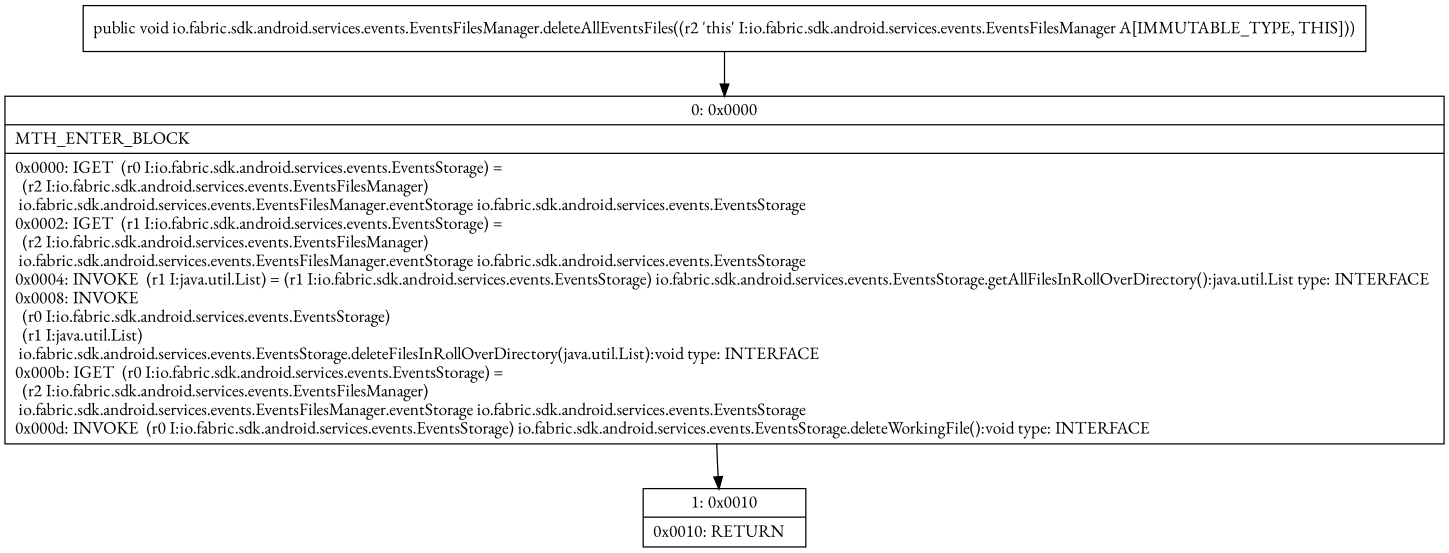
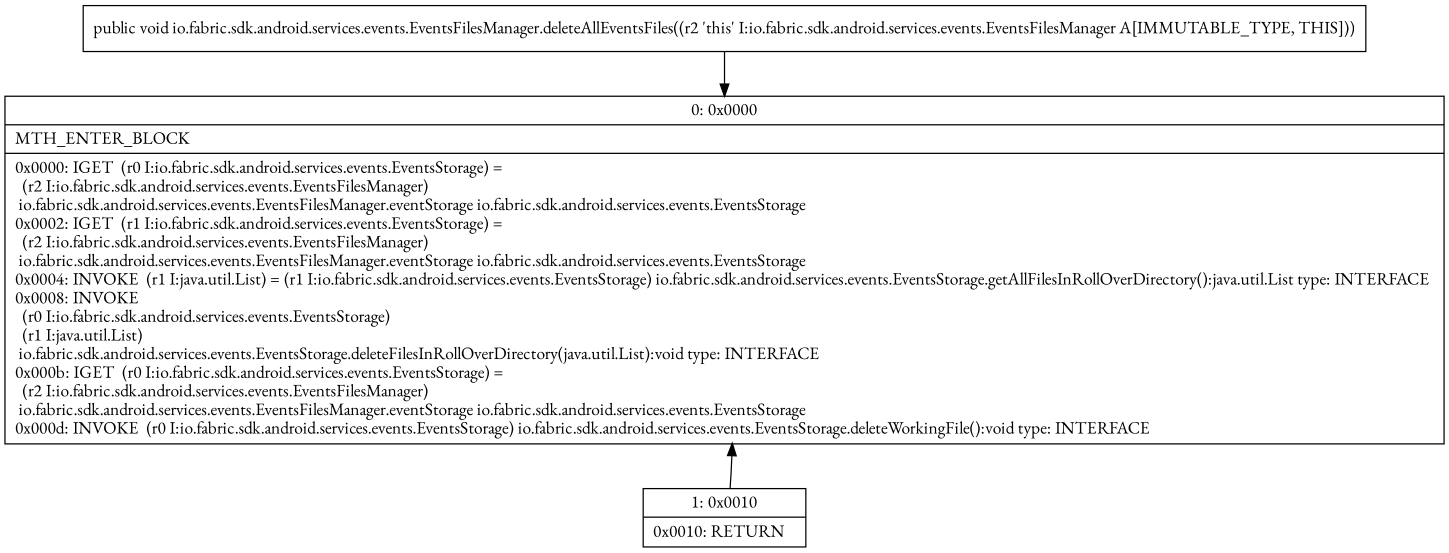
(717, 460) -> (731, 473)
